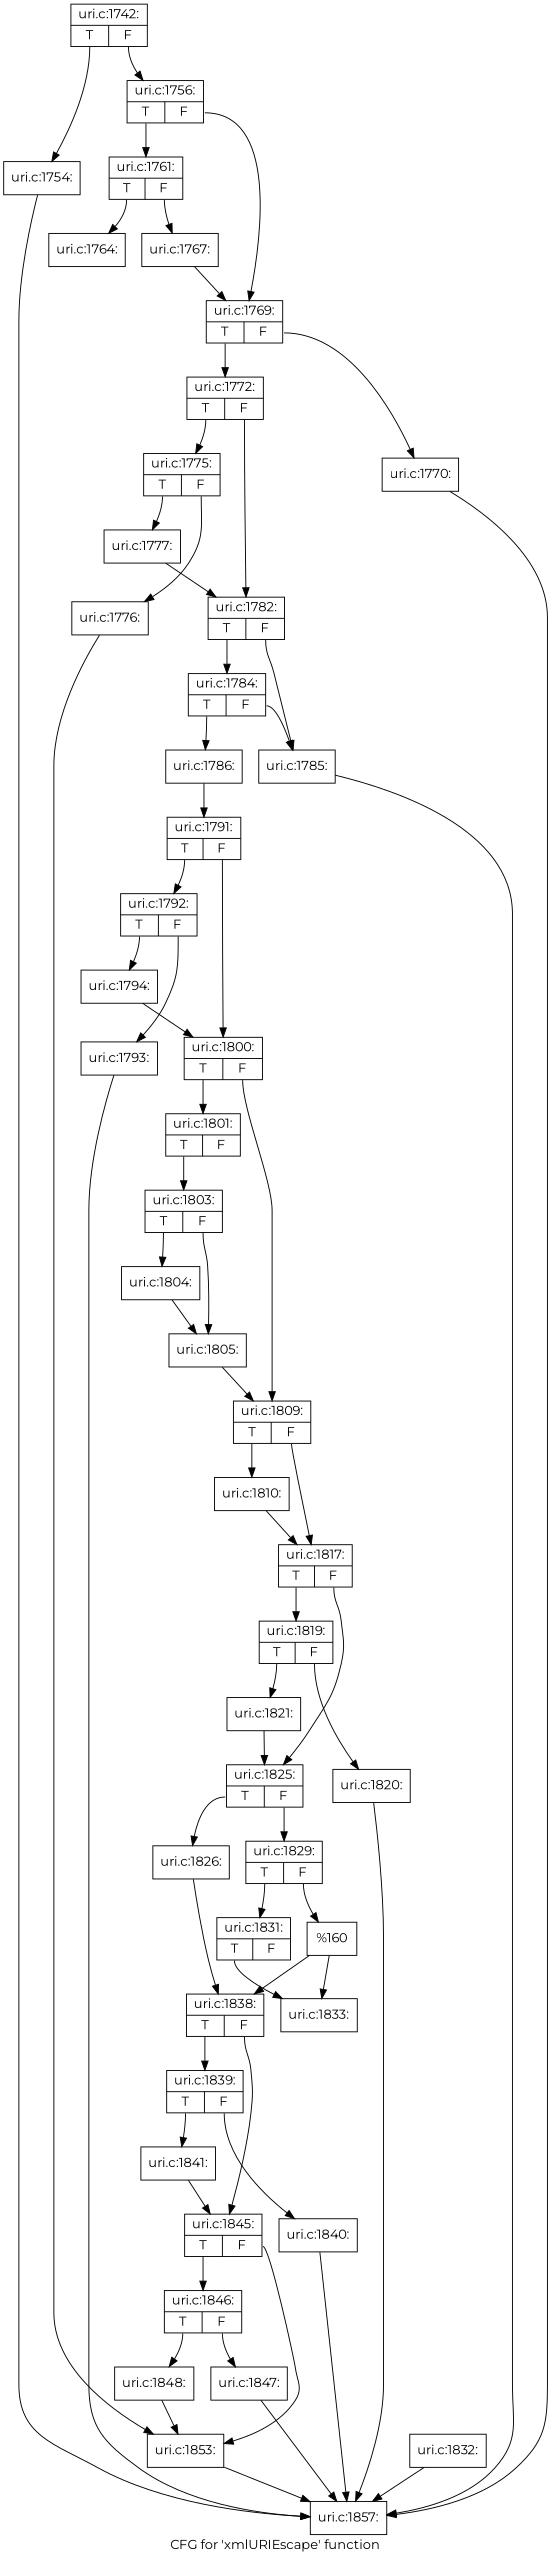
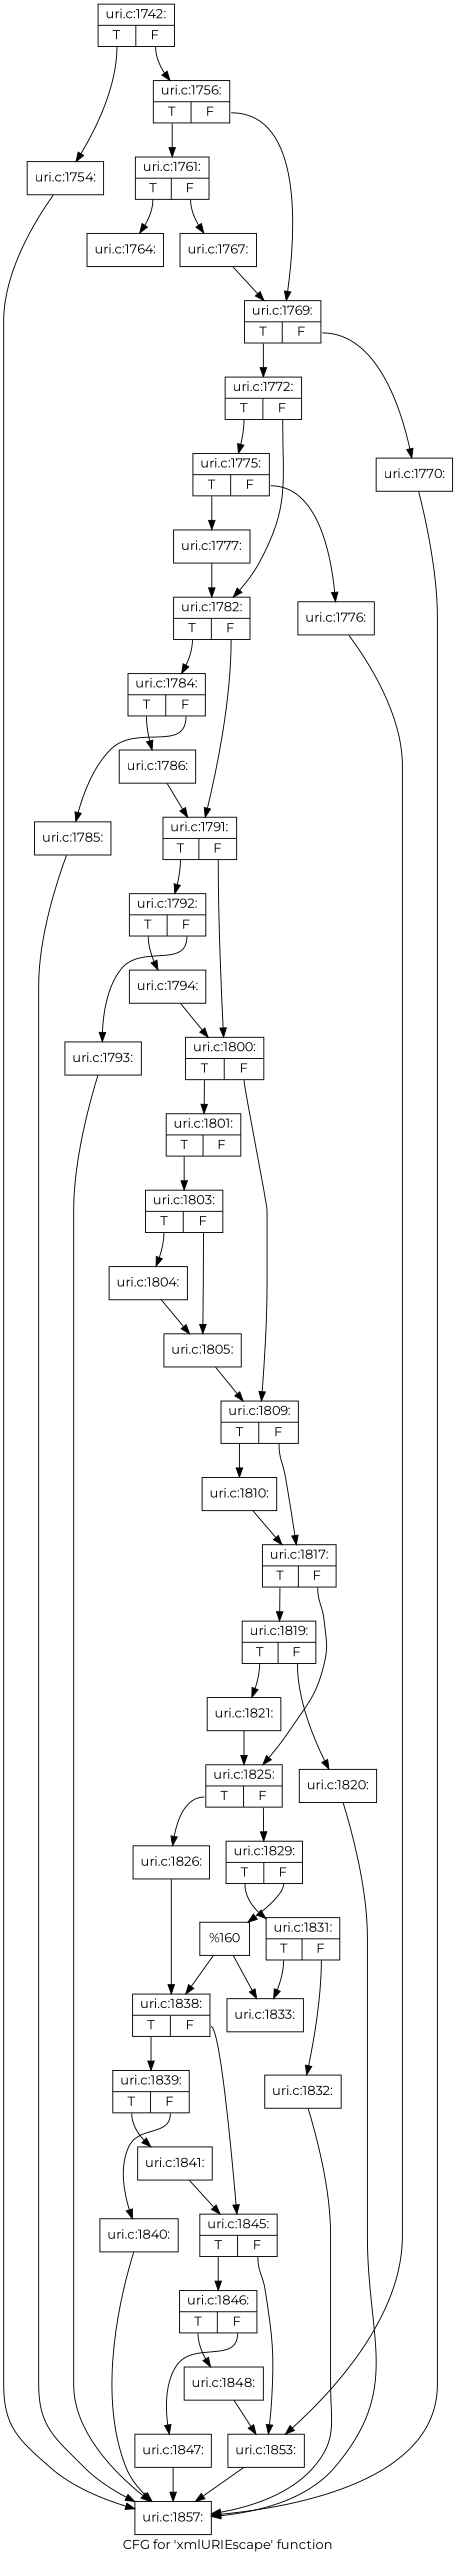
(278, 690) -> (224, 725)
none -> (317, 2013)
